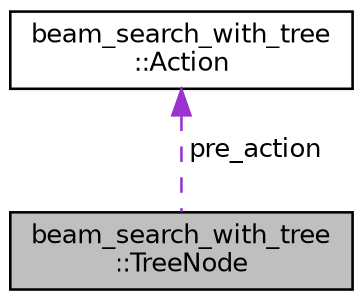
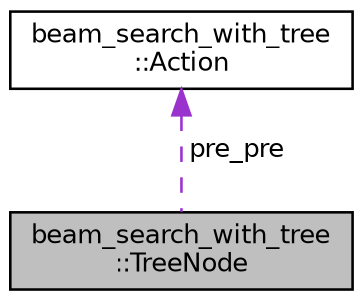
(252, 151) -> (233, 151)
